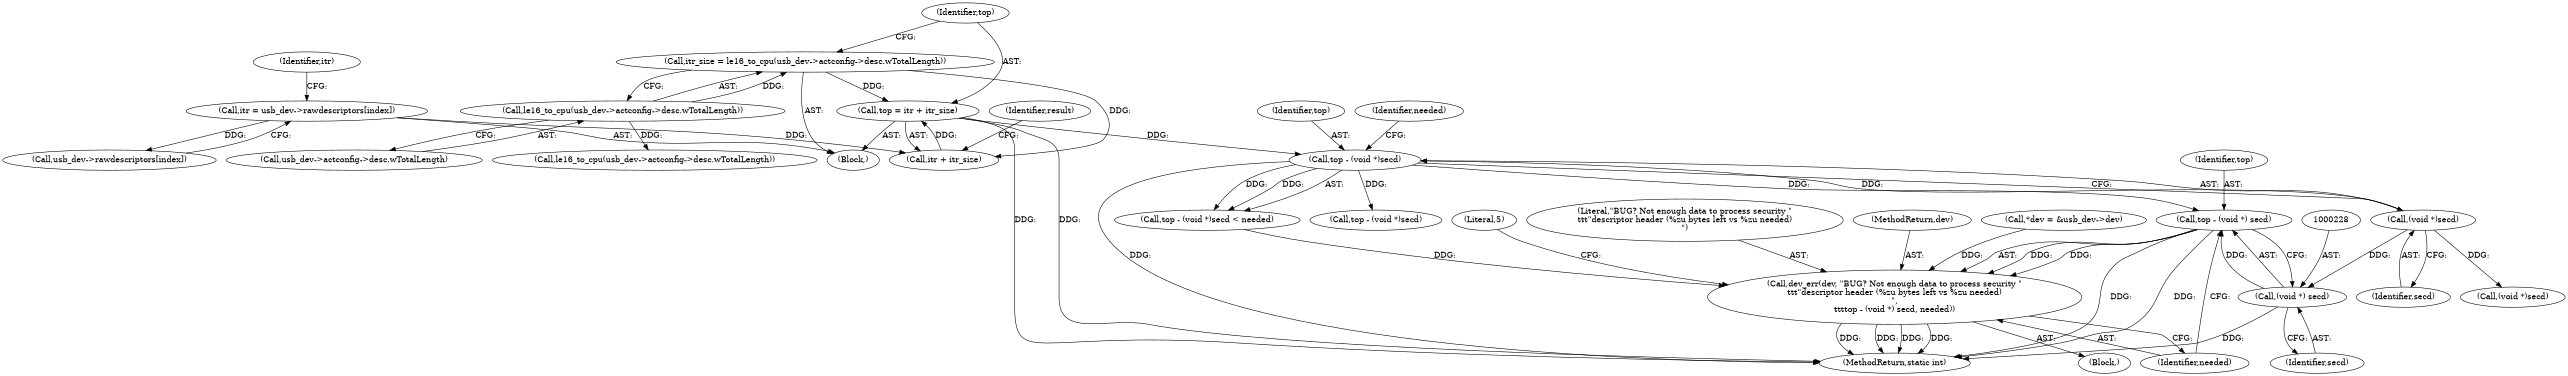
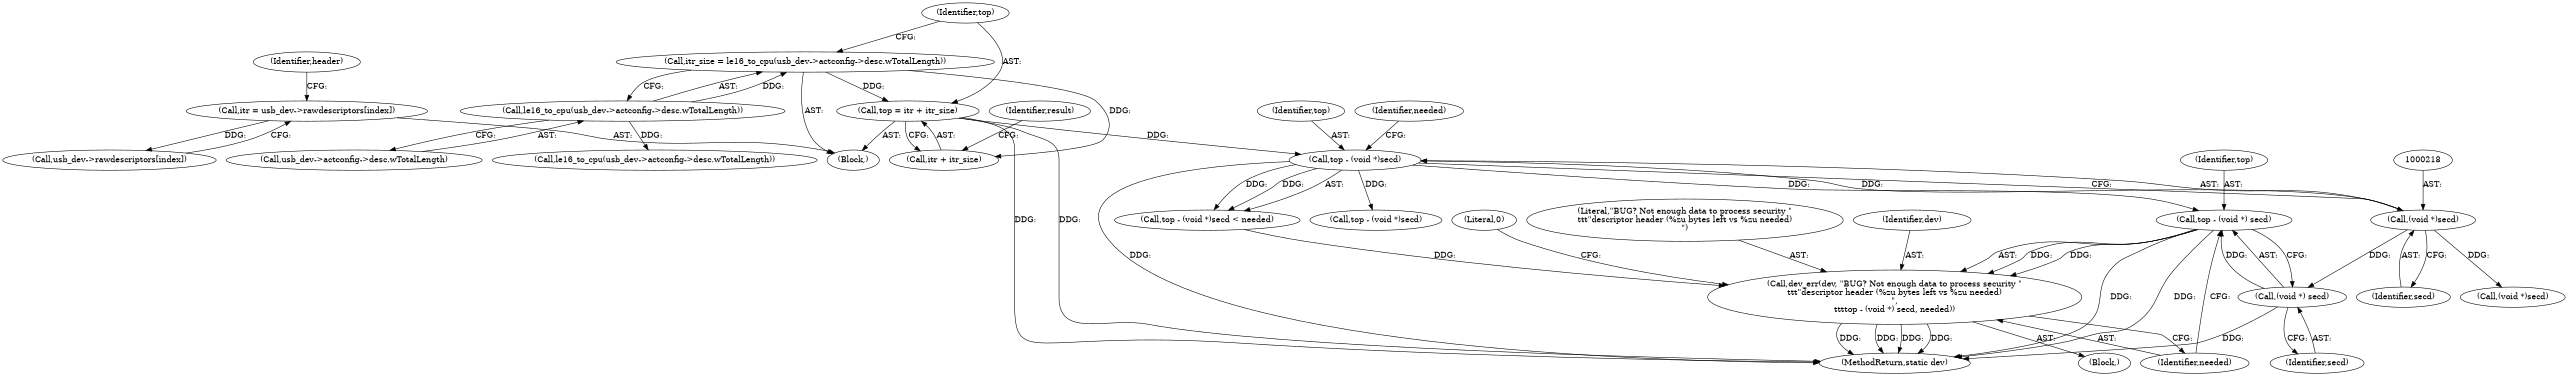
(307, 62) -> (307, 62)
(649, 130) -> none
(920, 136) -> (920, 136)
(947, 136) -> (947, 136)
none -> (2423, 160)
(1484, 220) -> (1484, 220)
(1912, 220) -> (1912, 220)
(2064, 220) -> none
(2331, 220) -> none
(1895, 363) -> (1895, 363)
